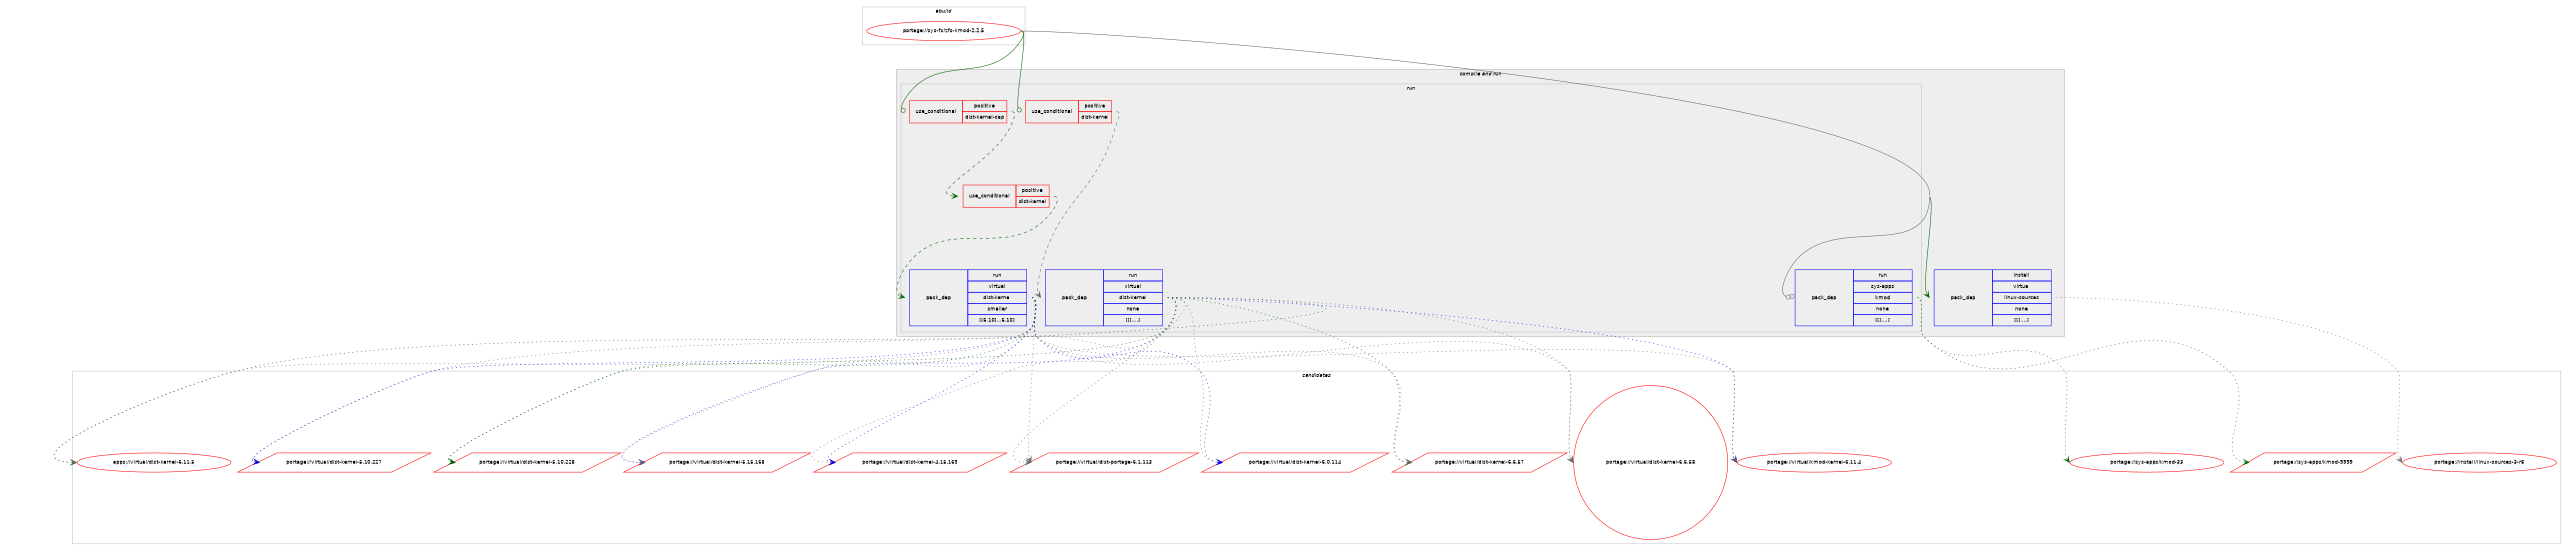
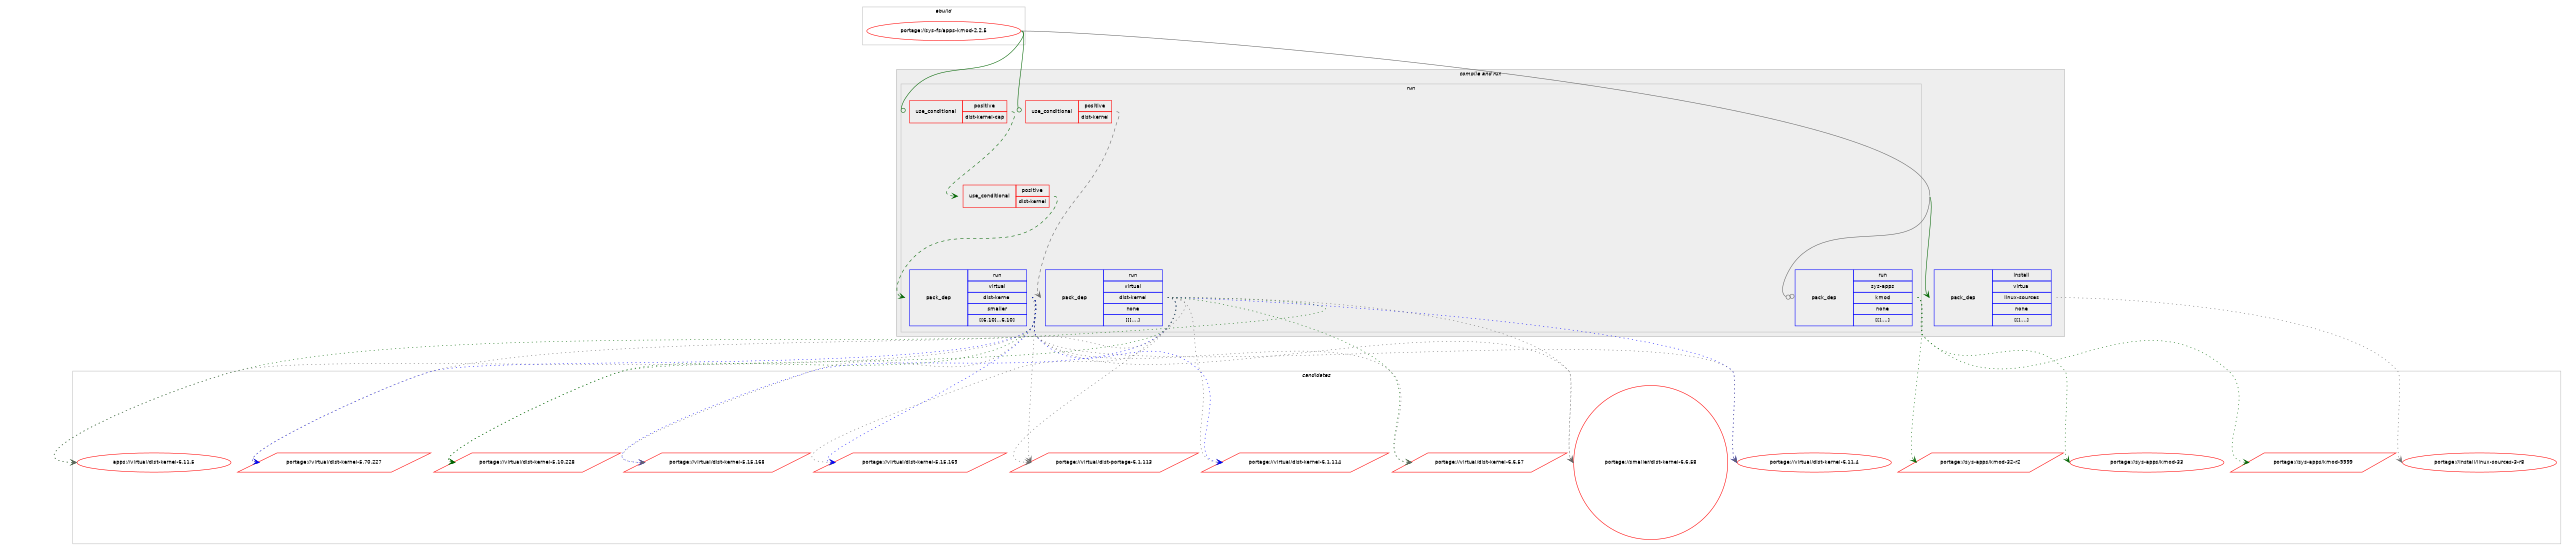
(944, 31) -> (944, 31)
(334, 463) -> (334, 463)
(910, 463) -> (910, 463)
(1295, 463) -> (1295, 463)
(1651, 463) -> (1651, 463)
(1814, 463) -> (1814, 463)
none -> (1981, 463)
